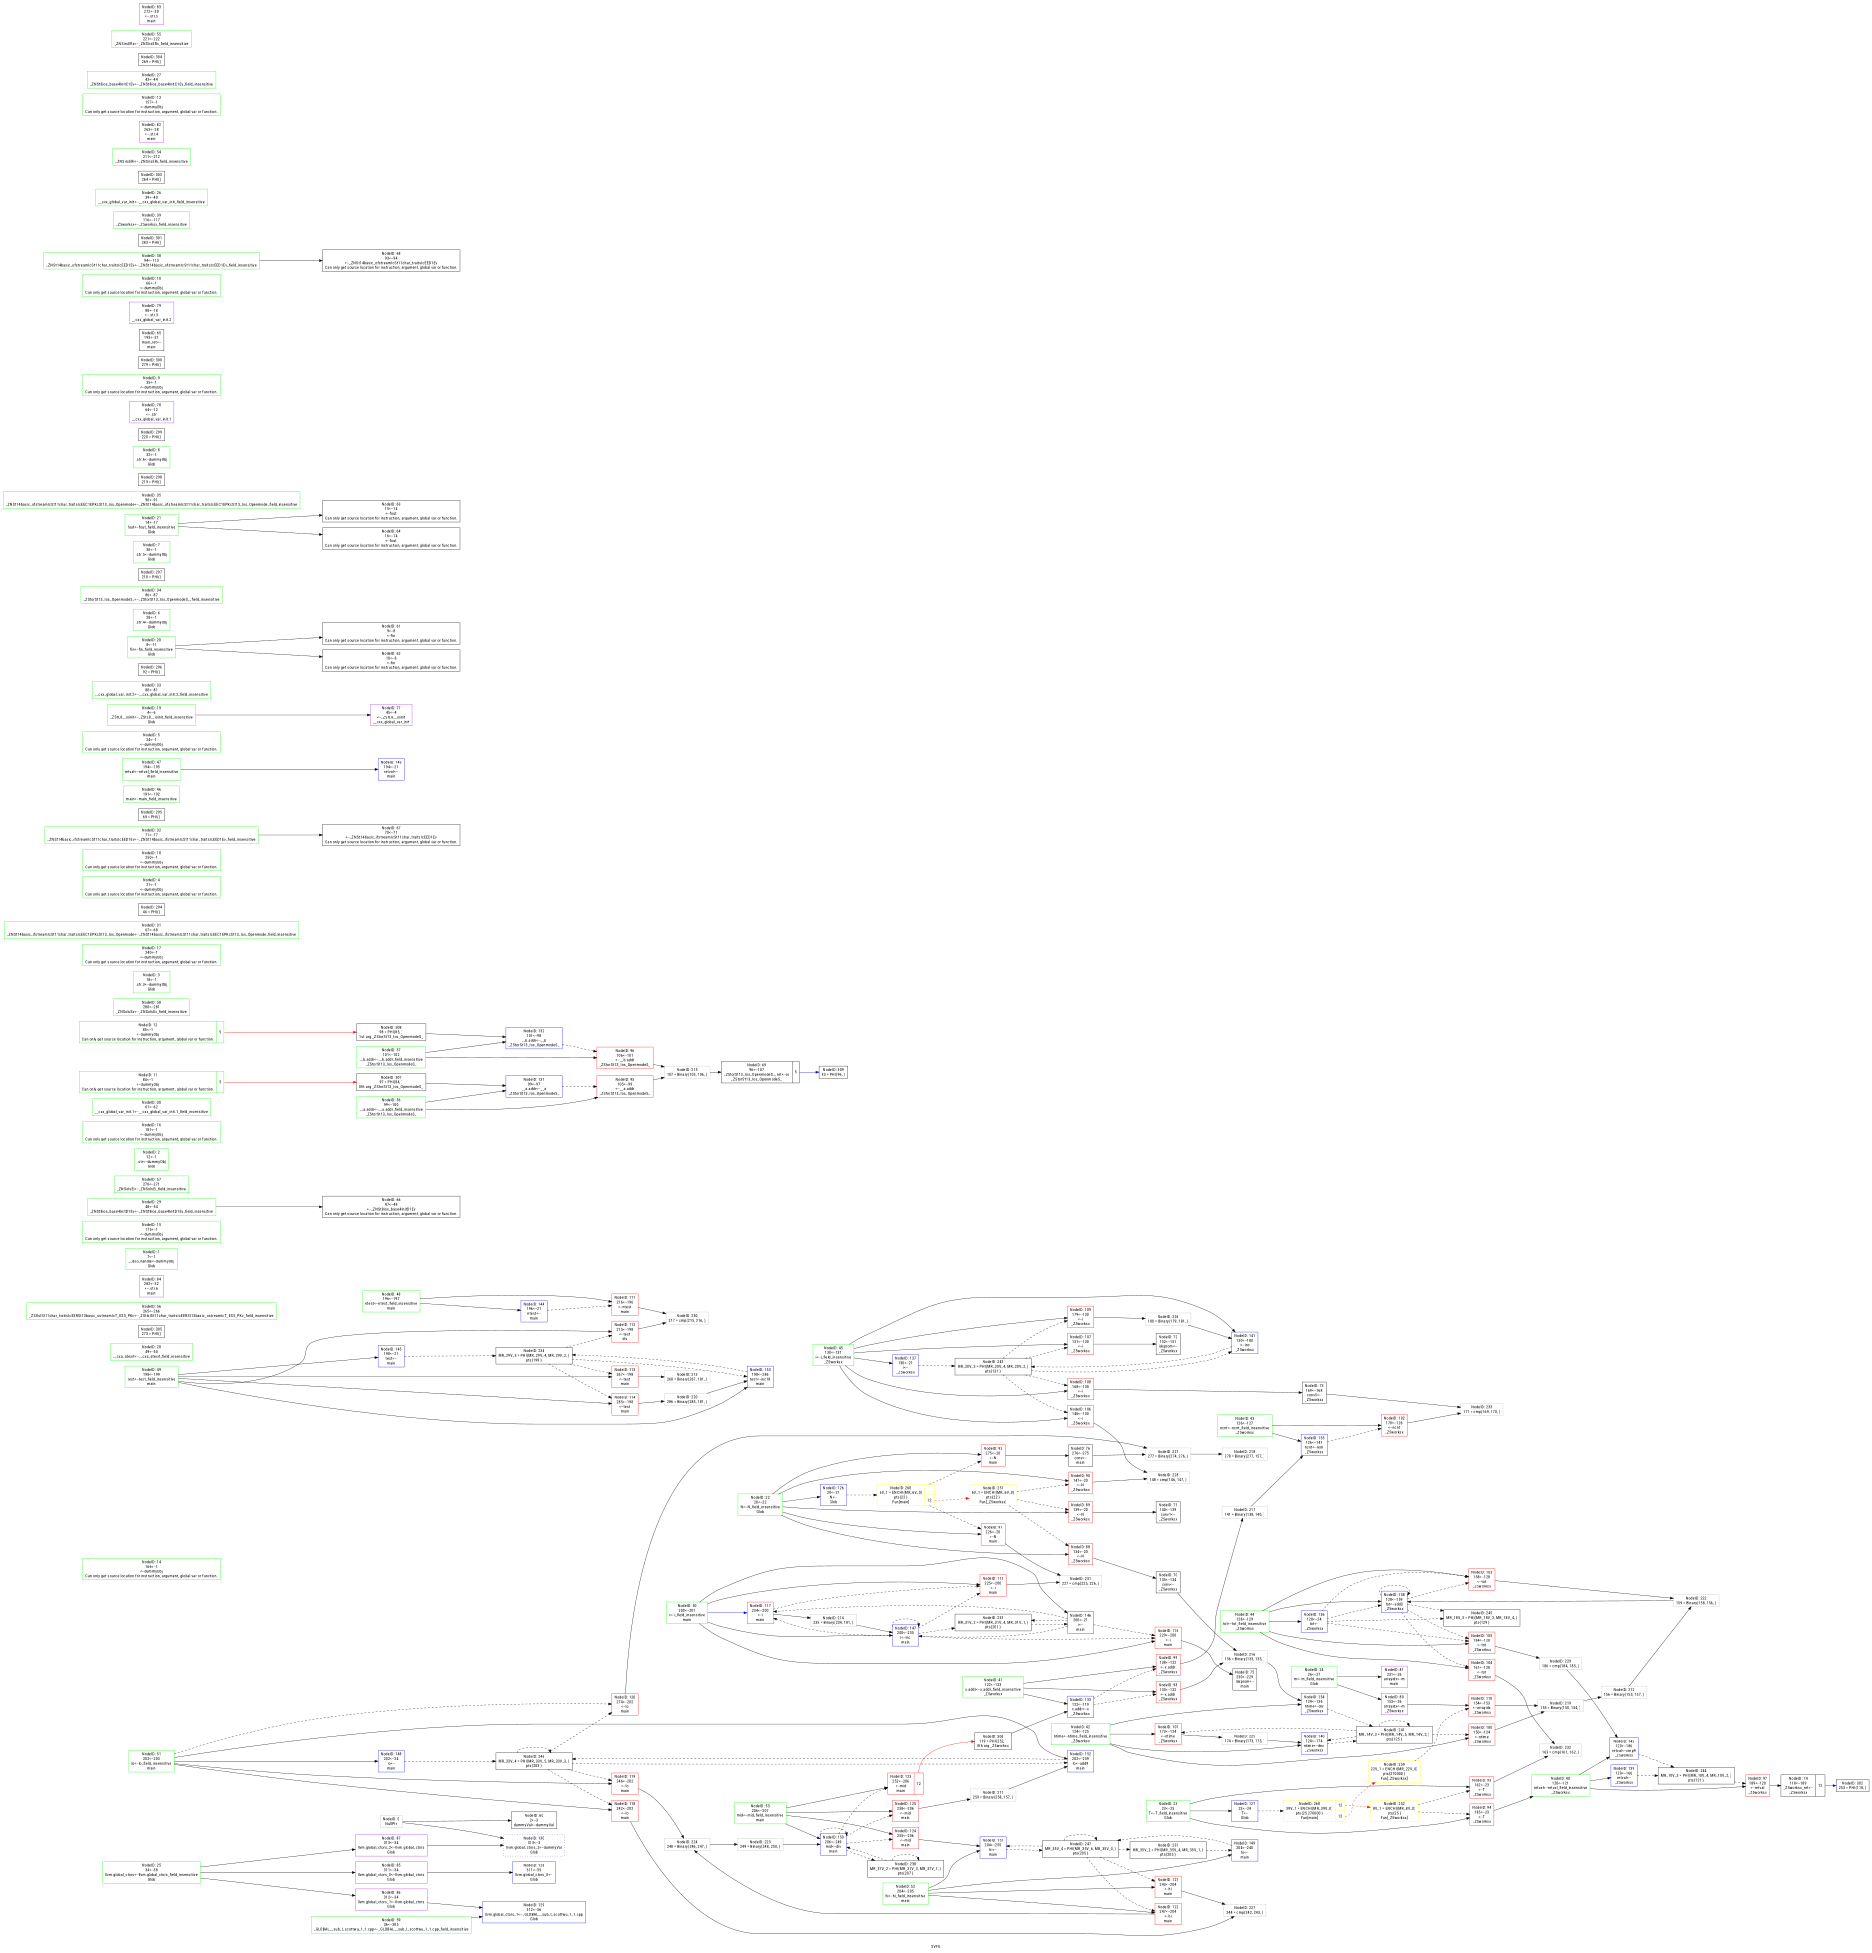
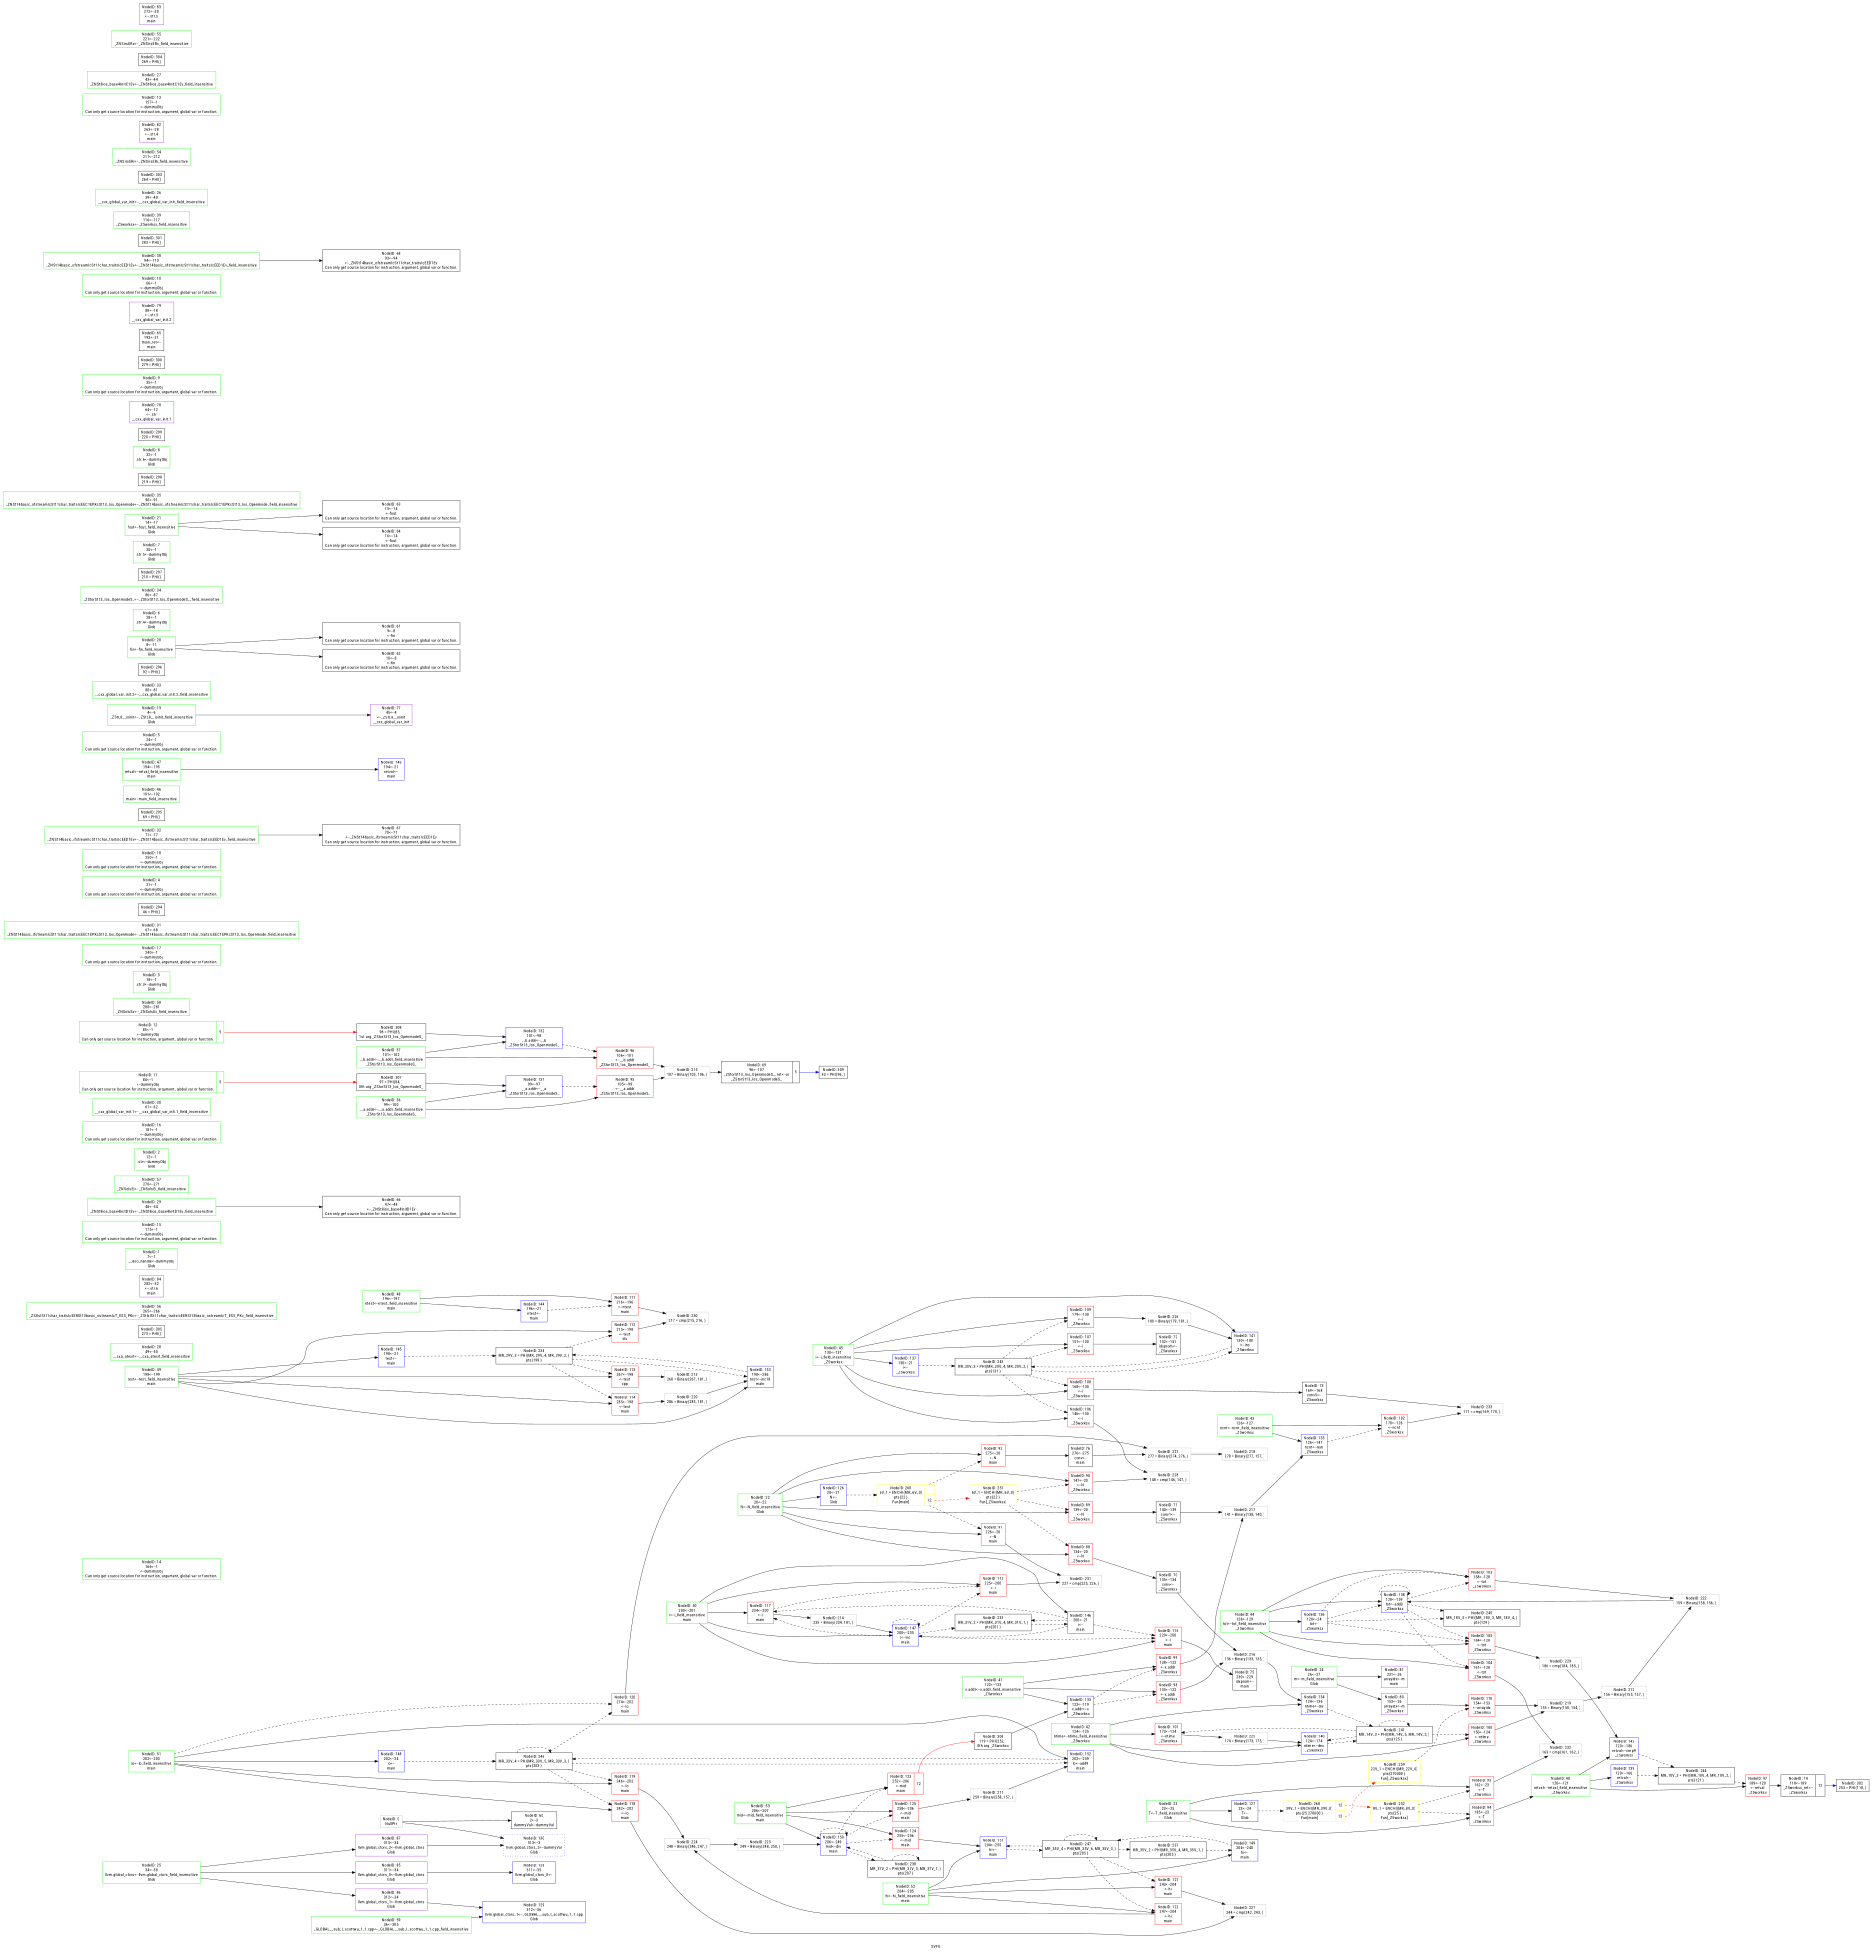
(625, 1384) -> (625, 1384)
none -> (1199, 1512)
(726, 1613) -> (726, 1613)
